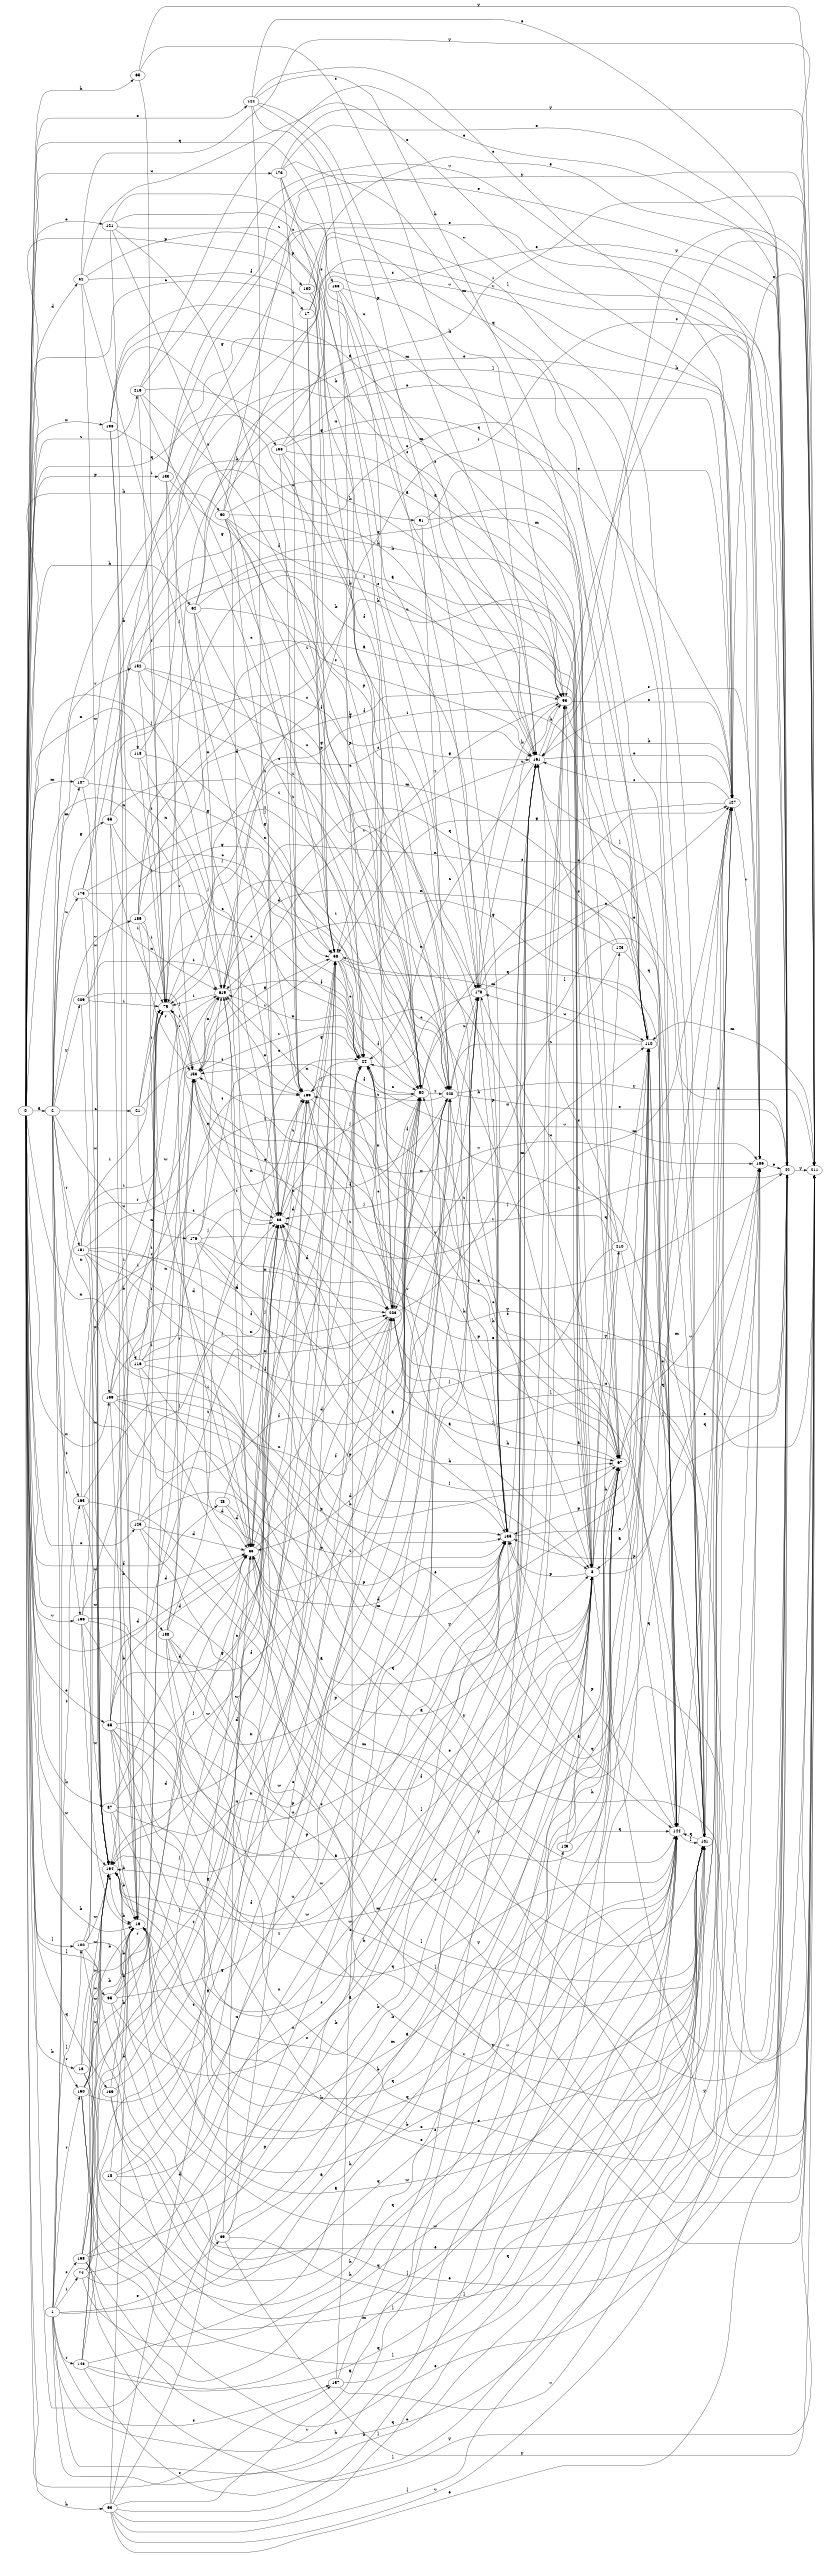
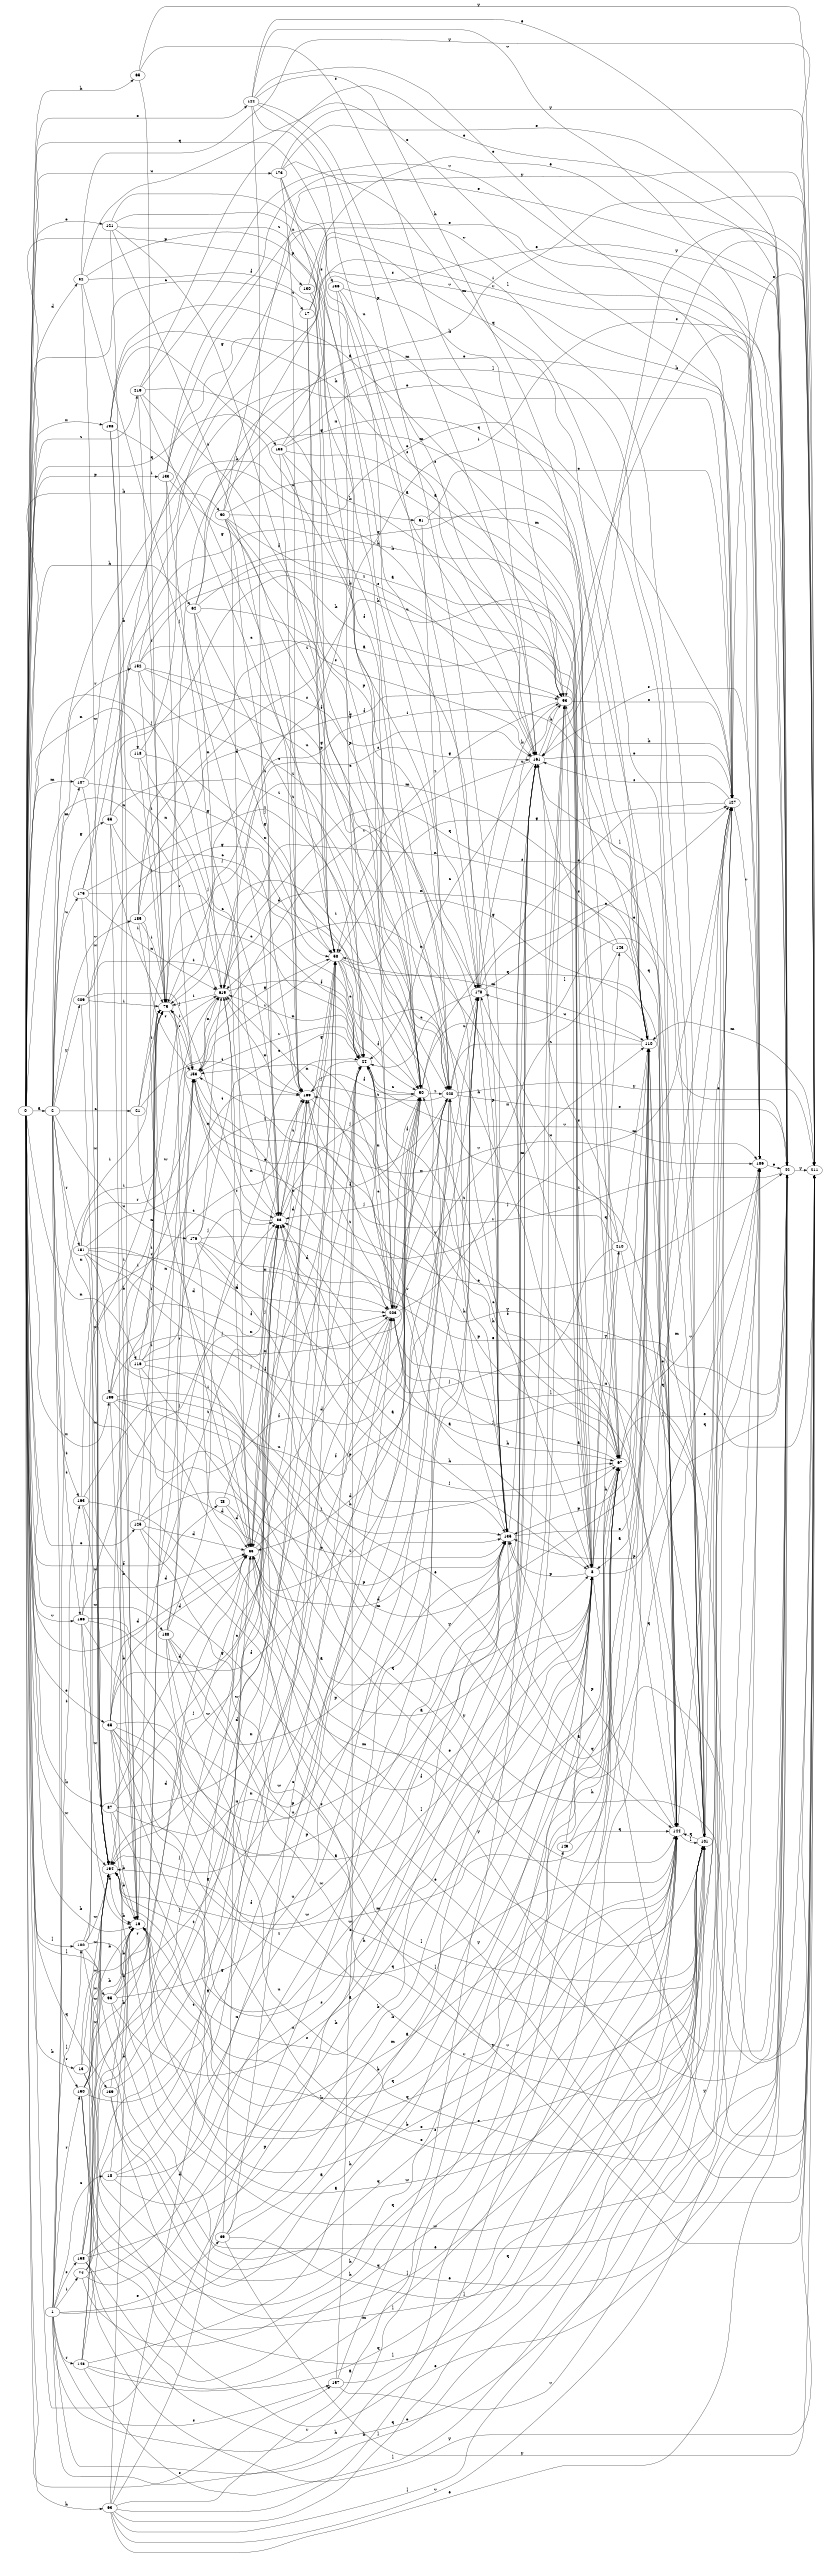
none -> (748, 325)
(322, 1509) -> (322, 1509)
none -> (70, 2238)
